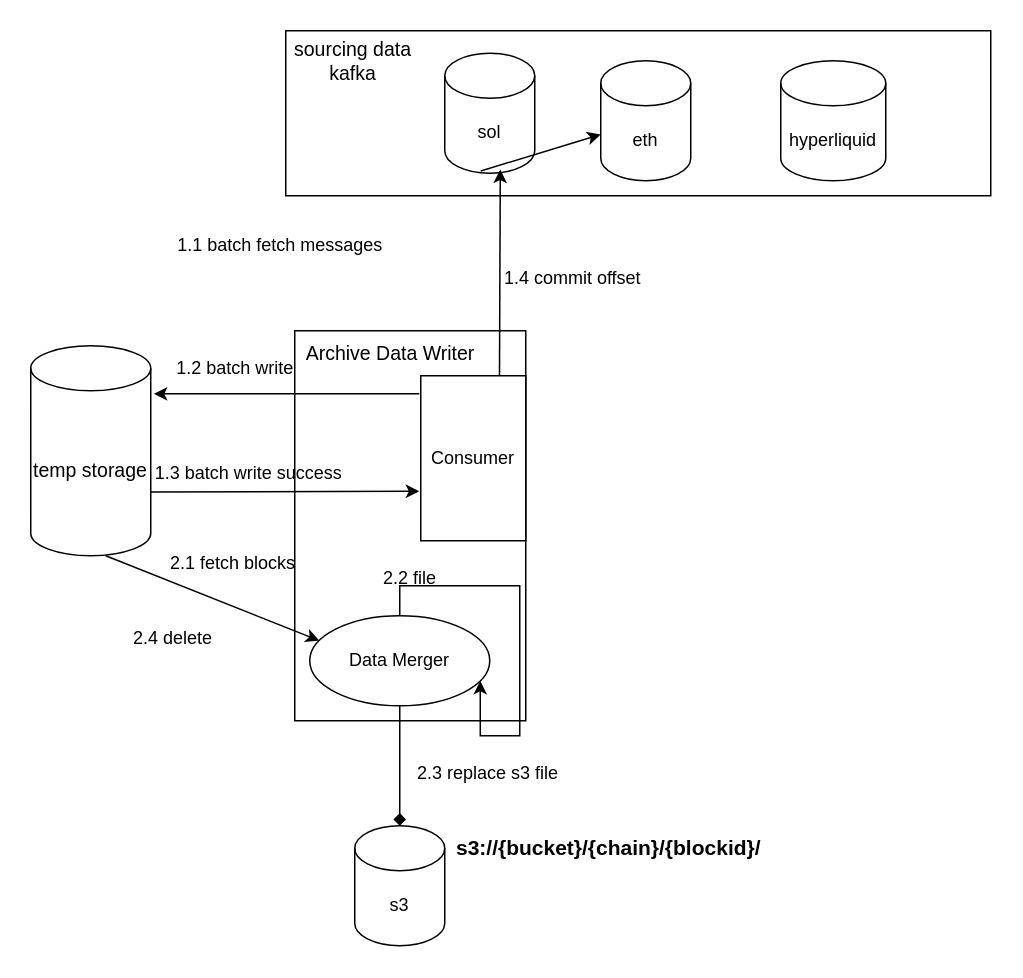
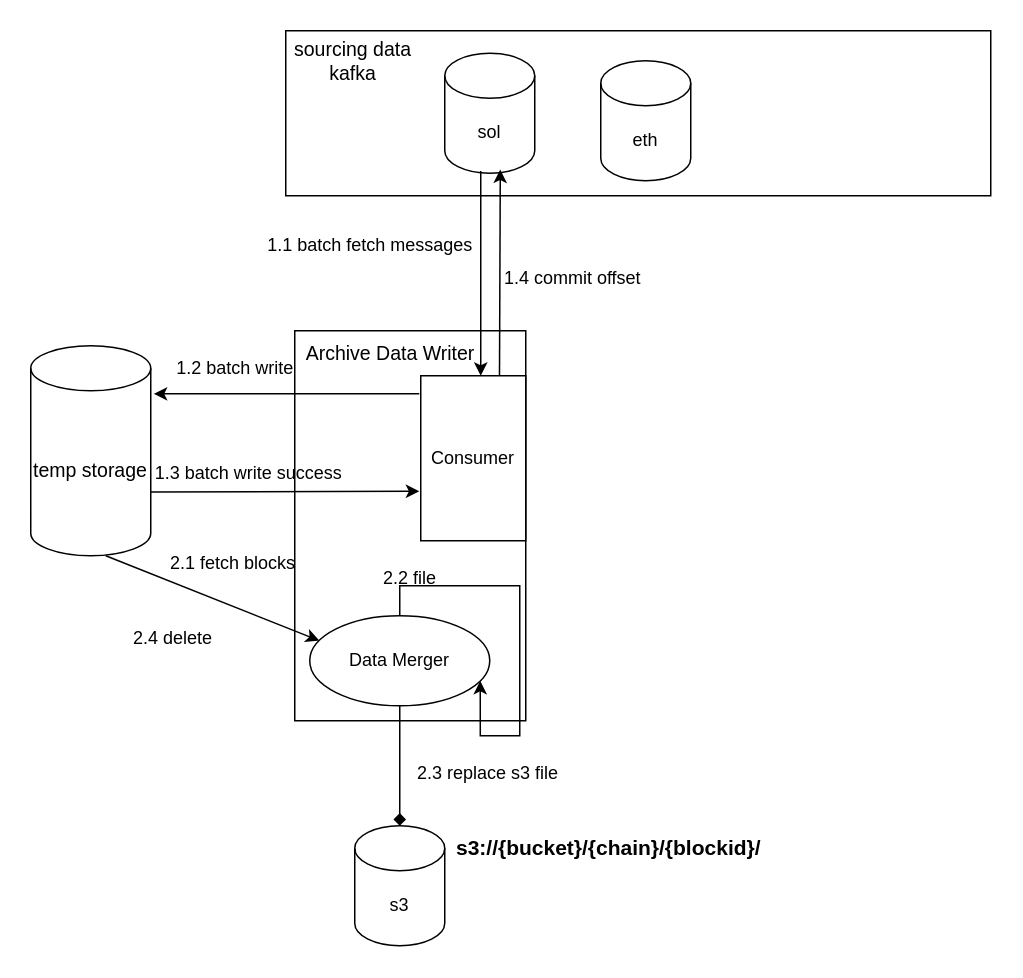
(833, 121) -> none
(536, 154) -> (481, 268)
(280, 245) -> (370, 245)
